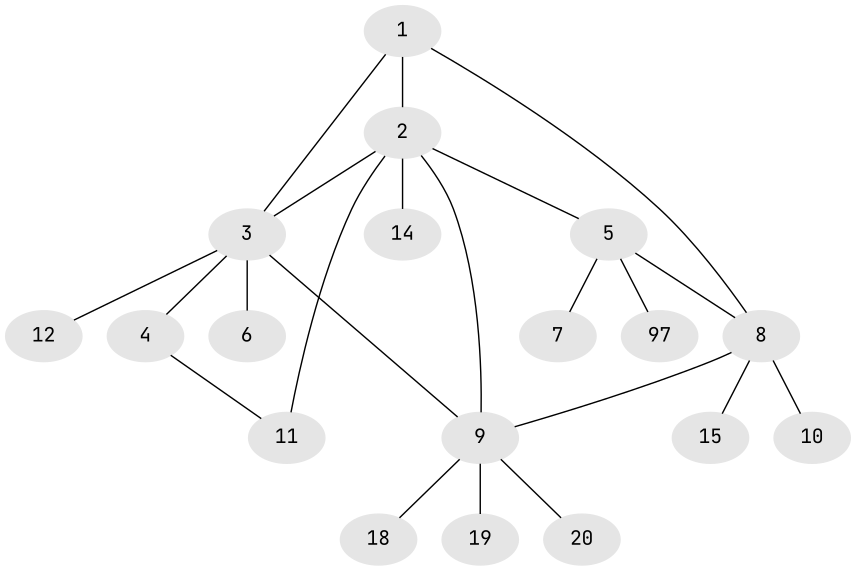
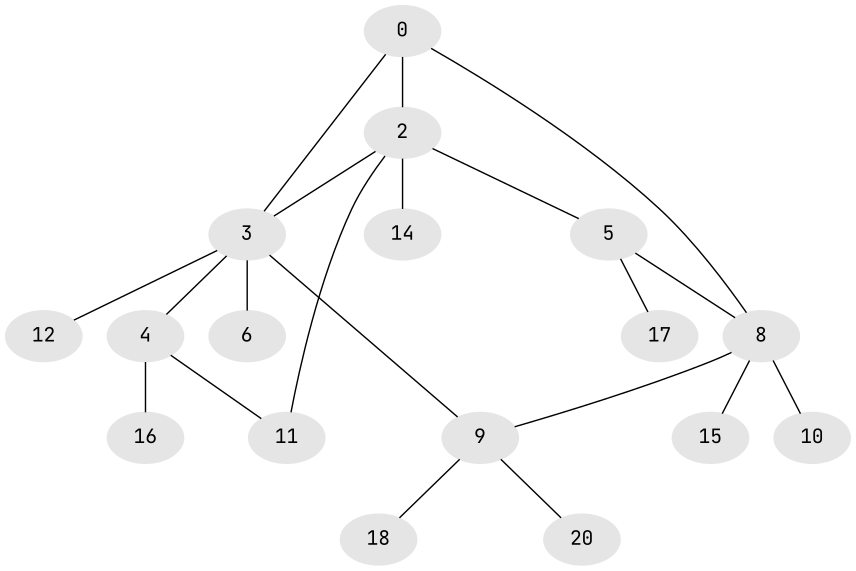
(403, 31) -> (403, 31)
(471, 278) -> none
(558, 336) -> none
(660, 336) -> (660, 336)
none -> (145, 438)
(480, 540) -> none
